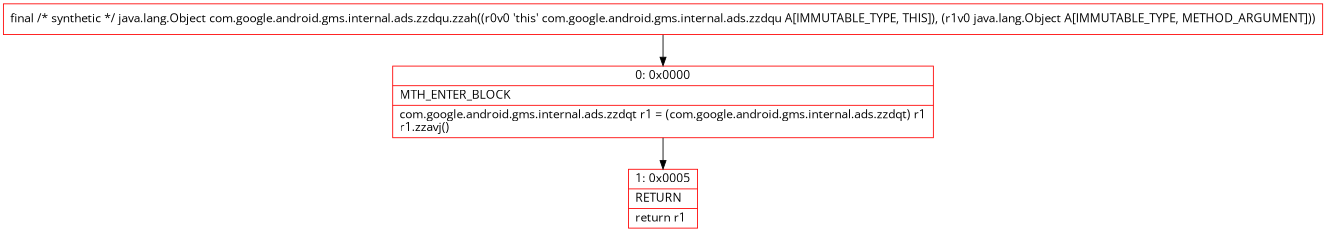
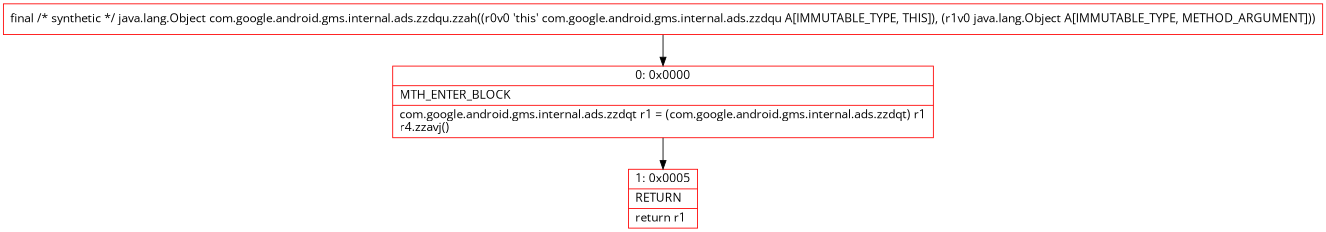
(425, 127) -> (425, 127)
